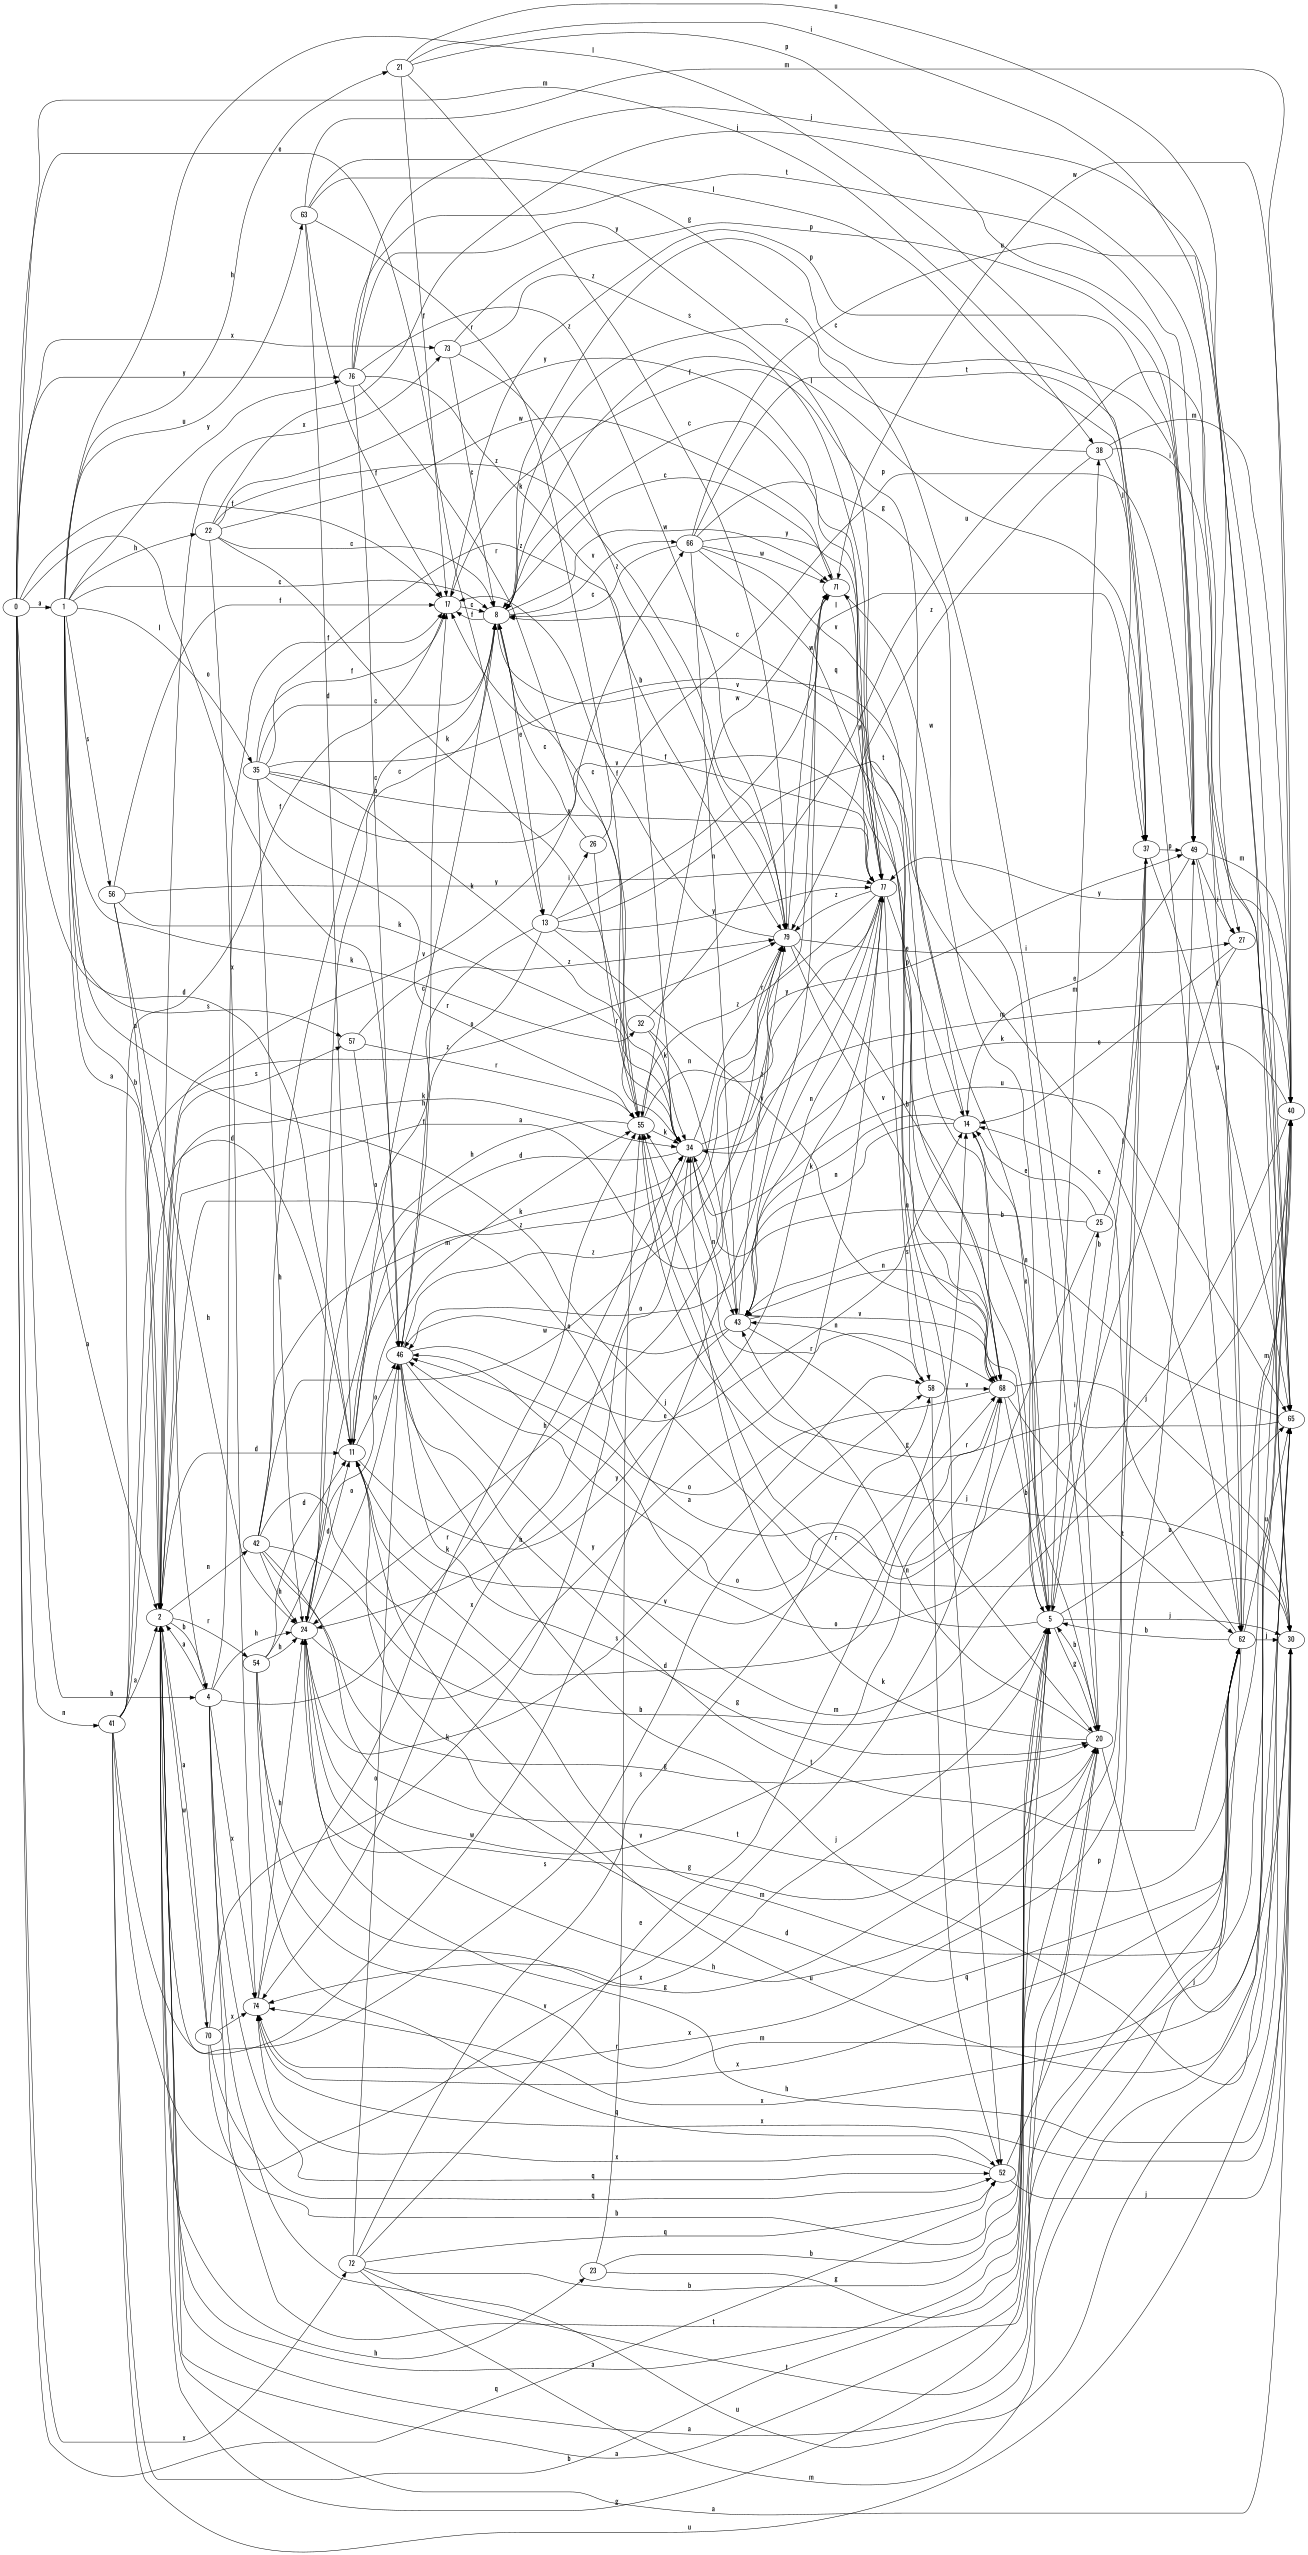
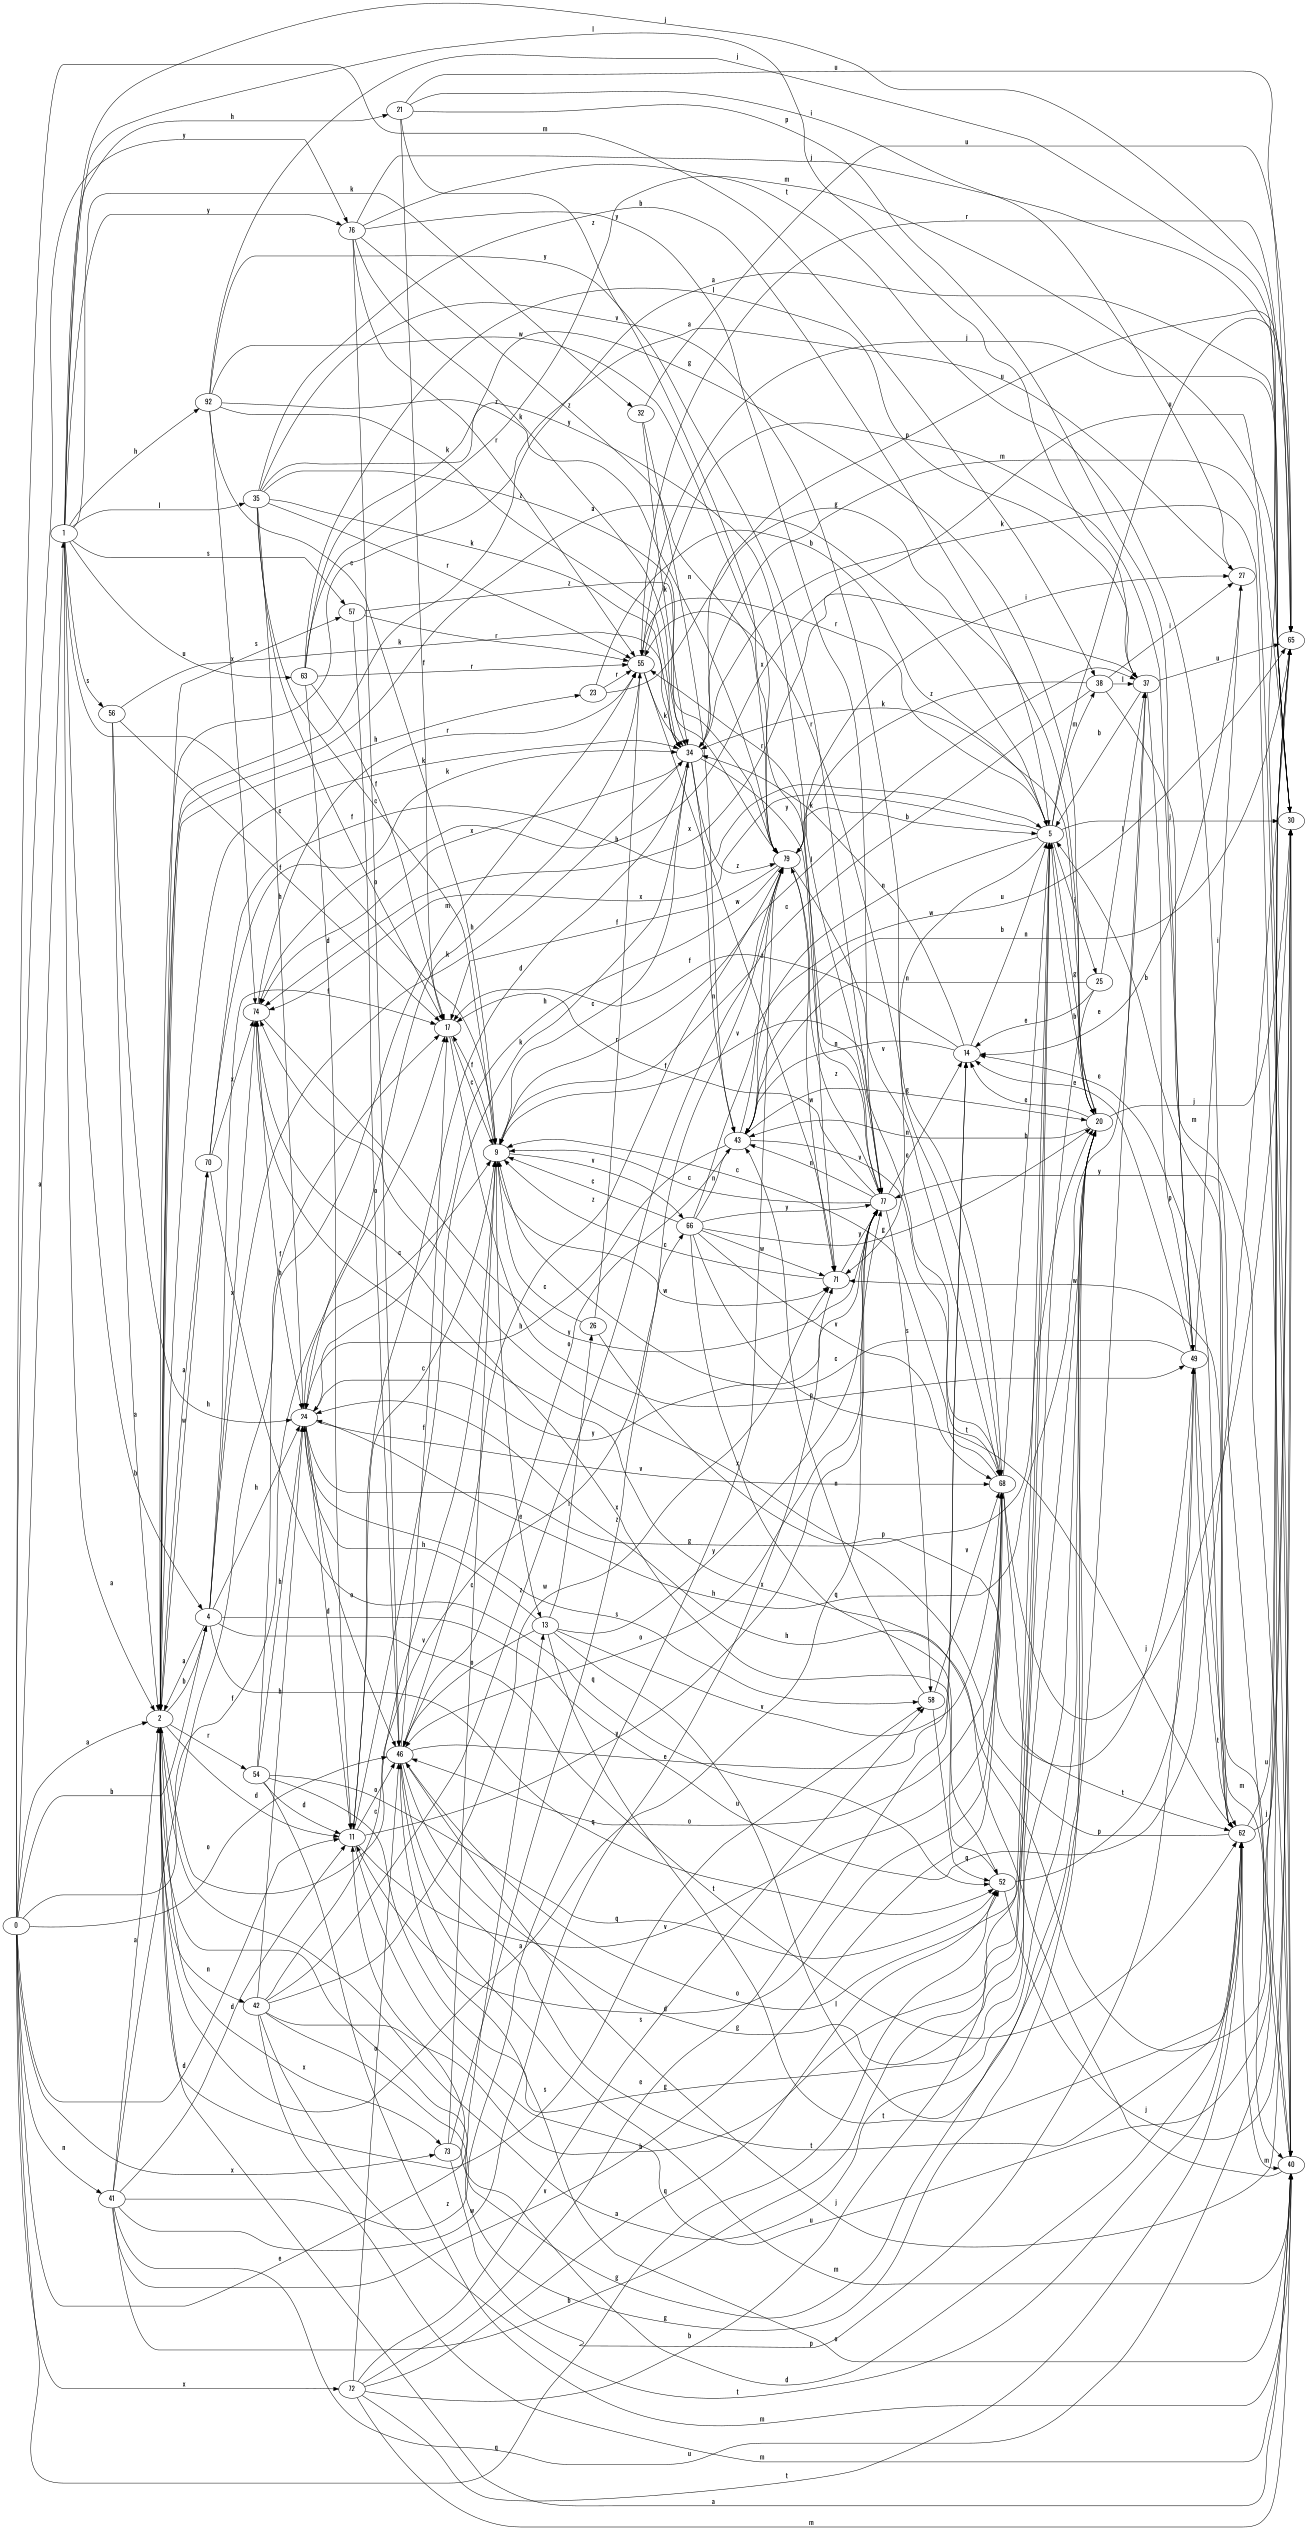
(209, 532) -> (209, 402)
(865, 611) -> none
(497, 615) -> (497, 1153)
(497, 886) -> (542, 1320)
(710, 2435) -> (609, 2506)
